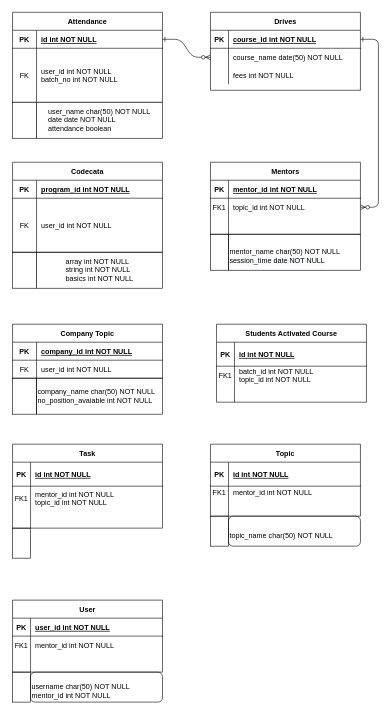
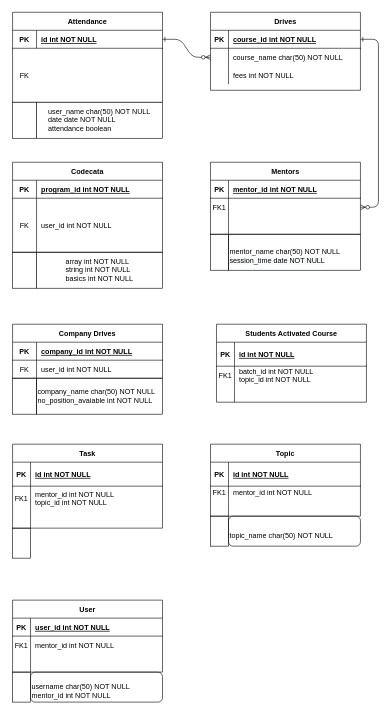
(288, 58) -> (288, 58)
(99, 75) -> none
(294, 207) -> none
(87, 334) -> (87, 334)
